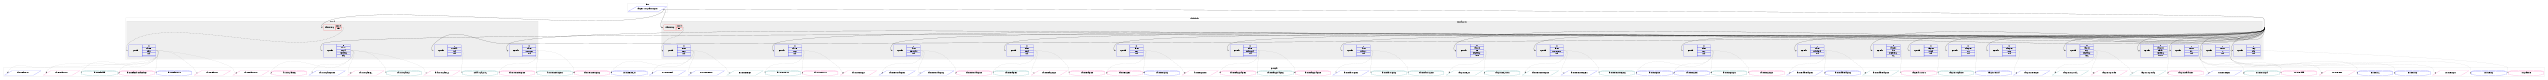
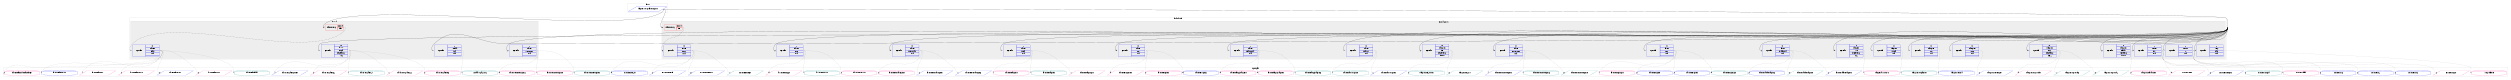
(1389, 73) -> none
